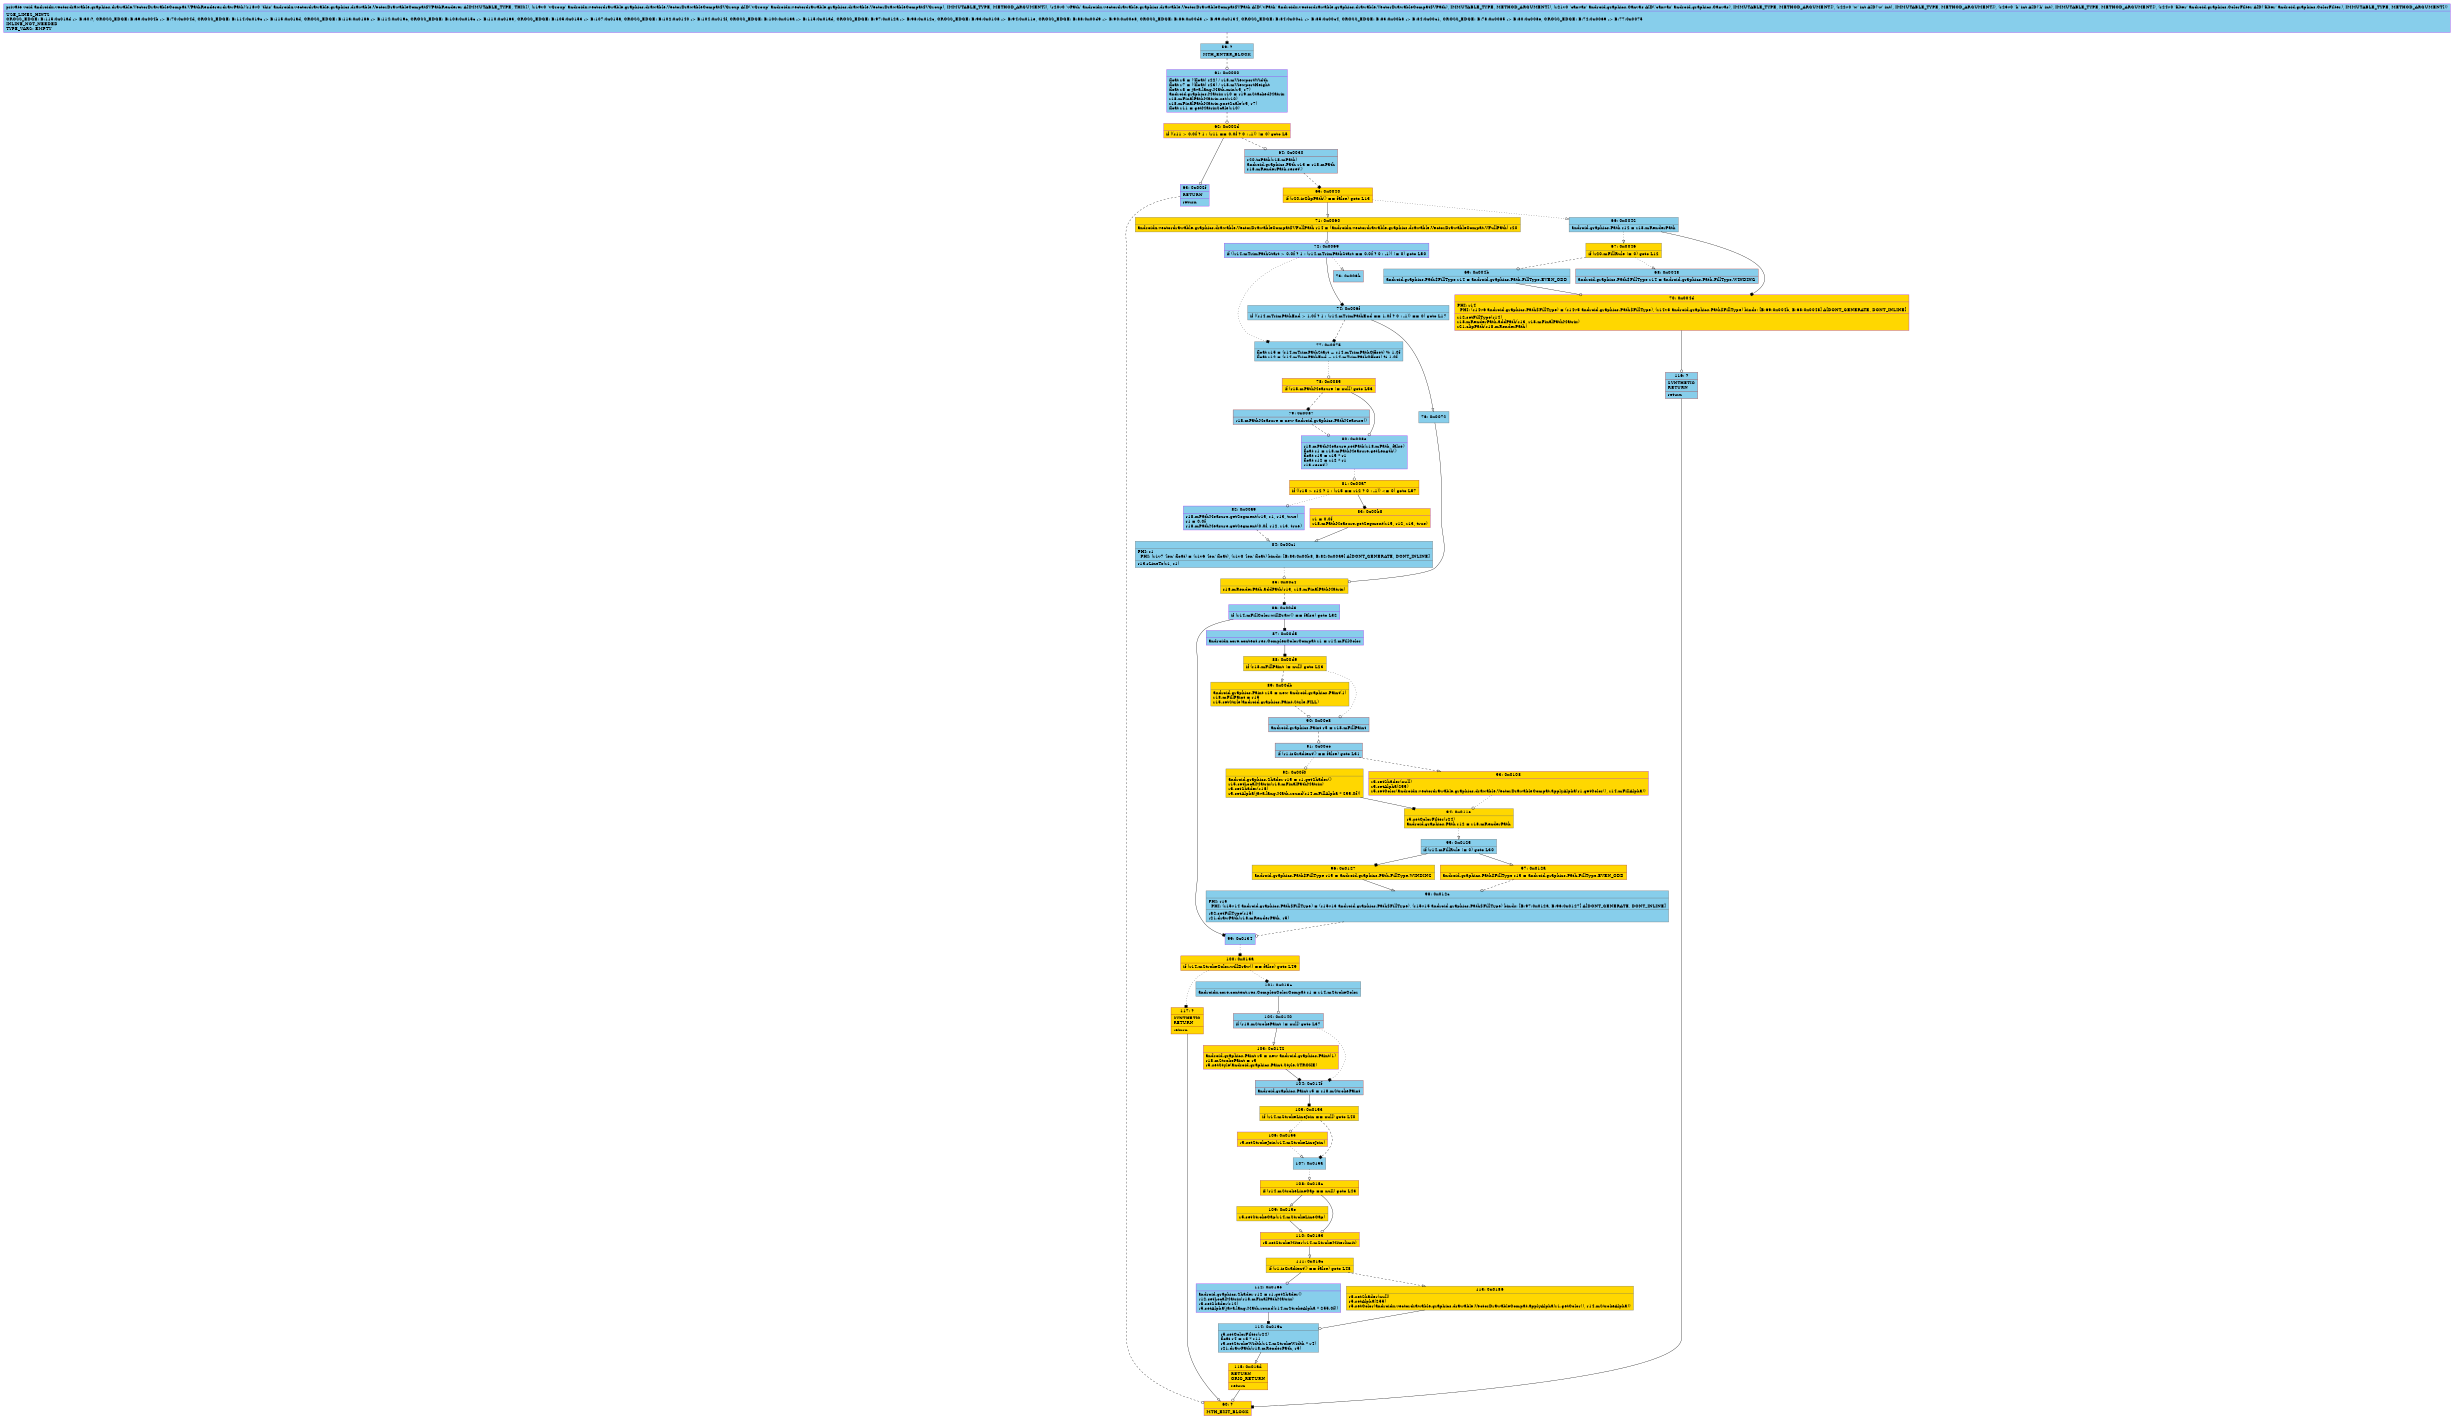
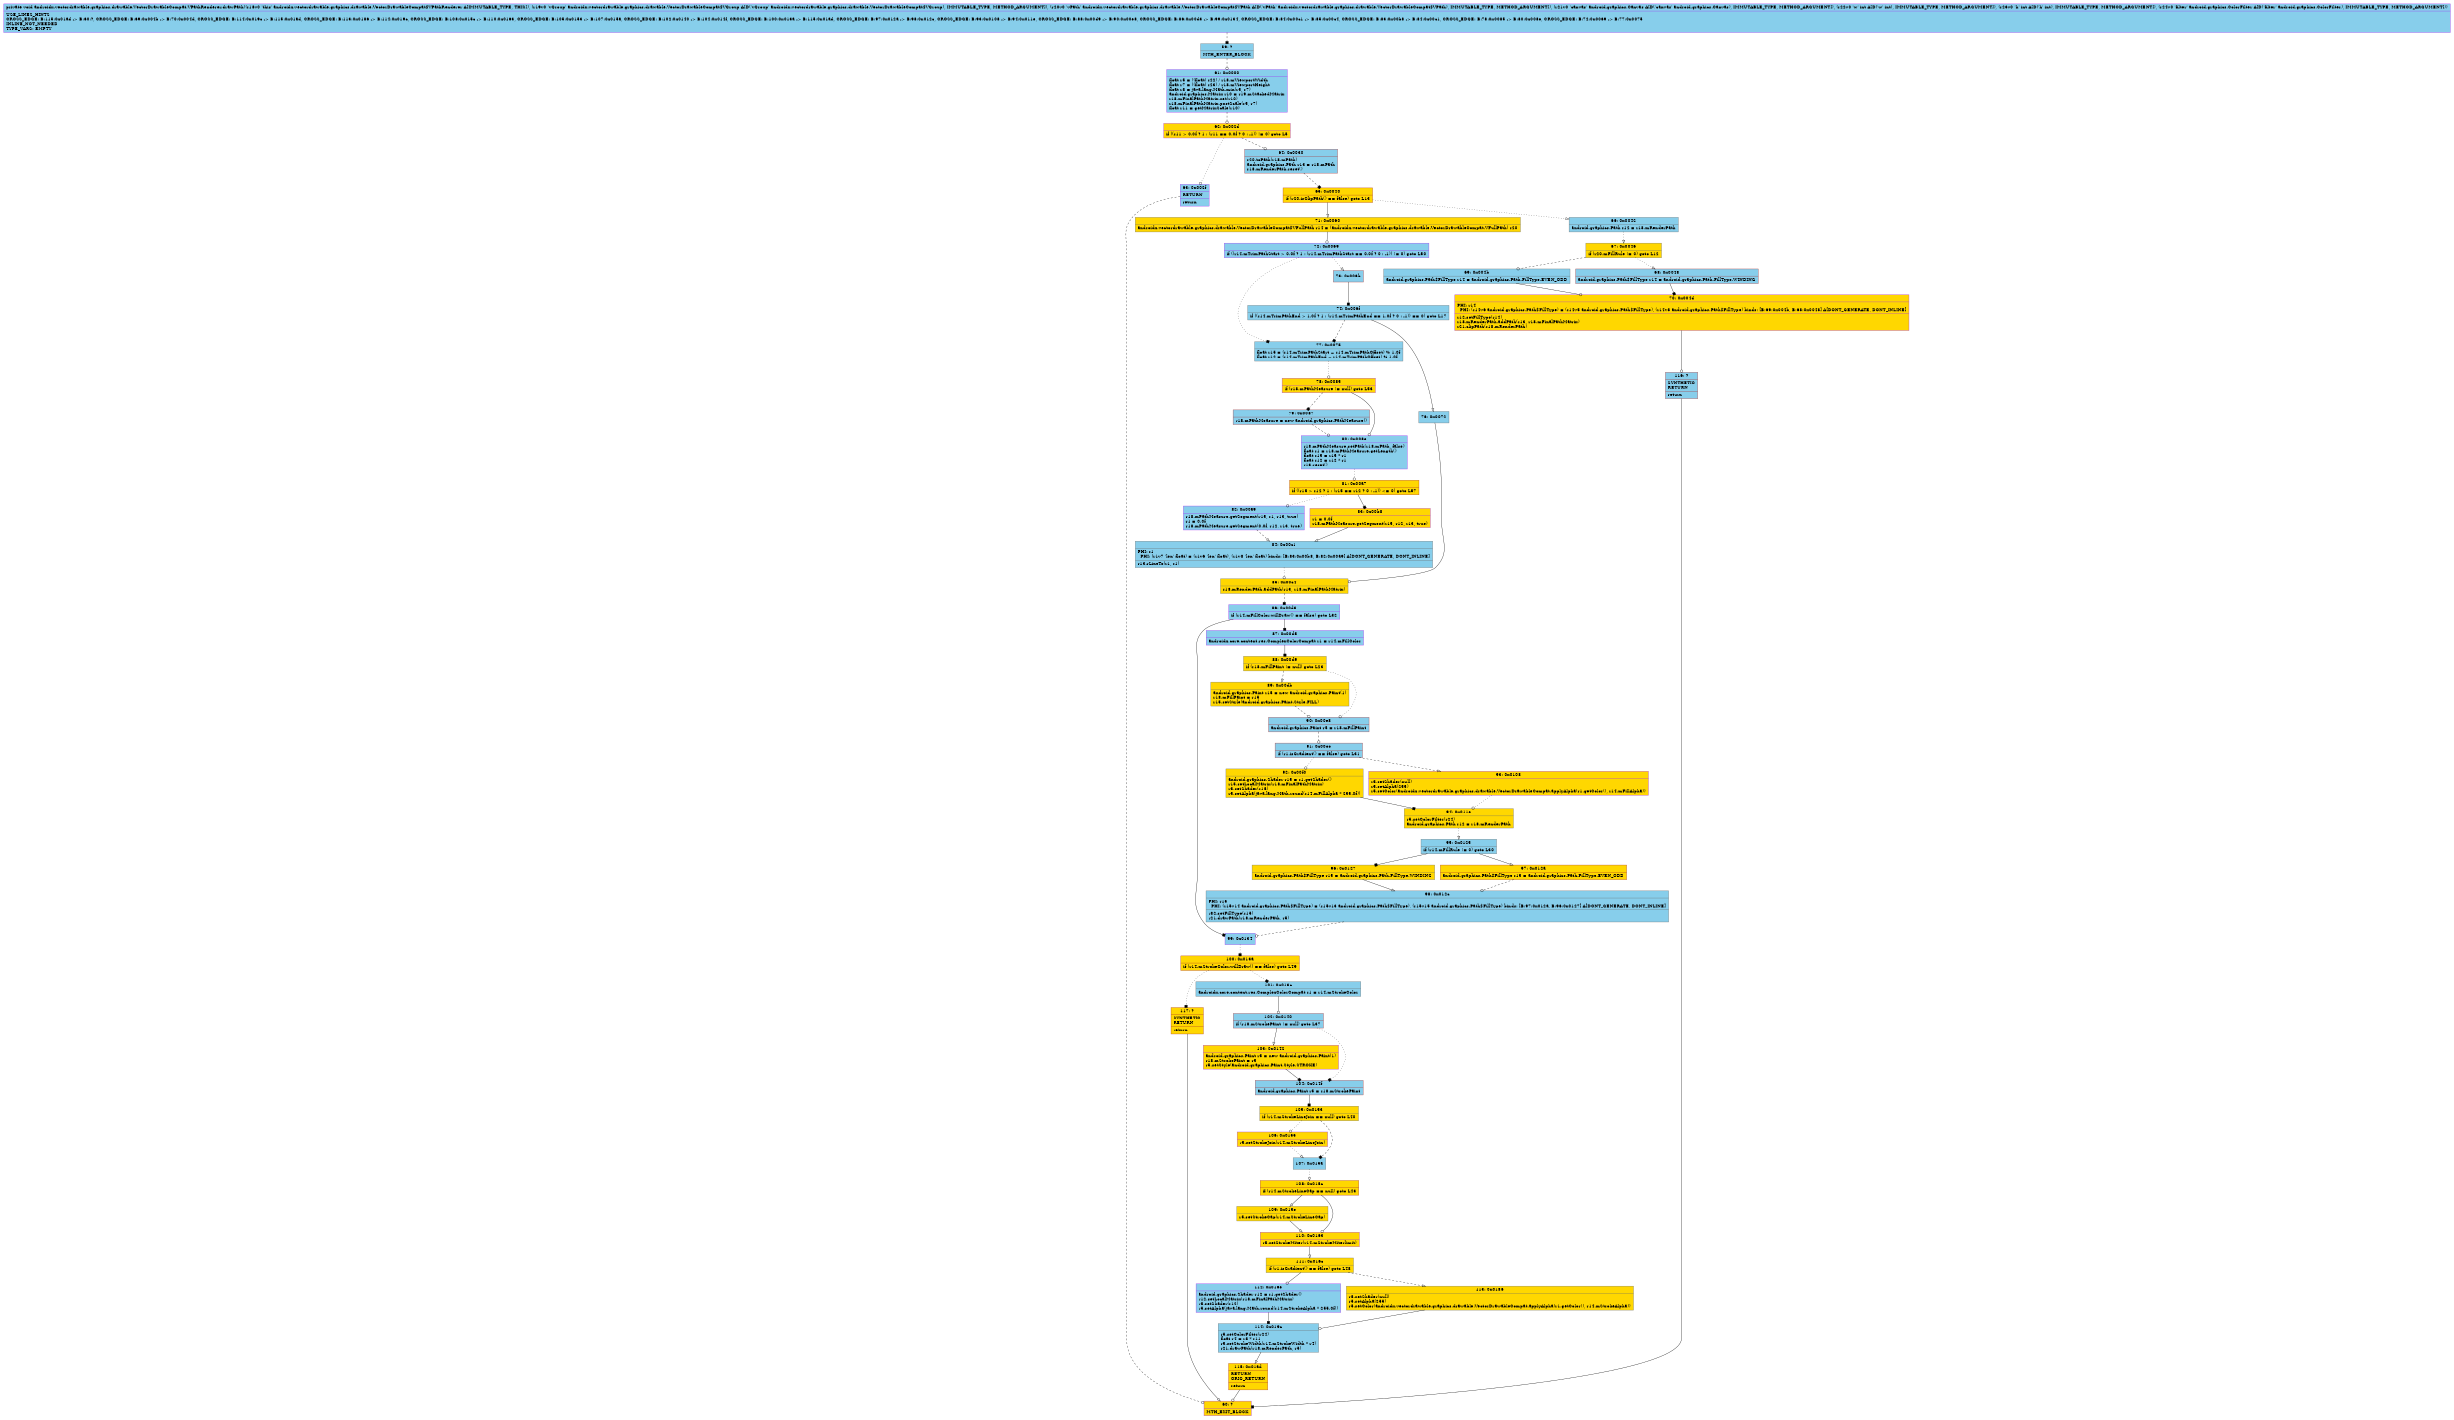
(1212, 160) -> (1212, 160)
(1728, 250) -> (1672, 288)
(1330, 281) -> (1348, 292)
